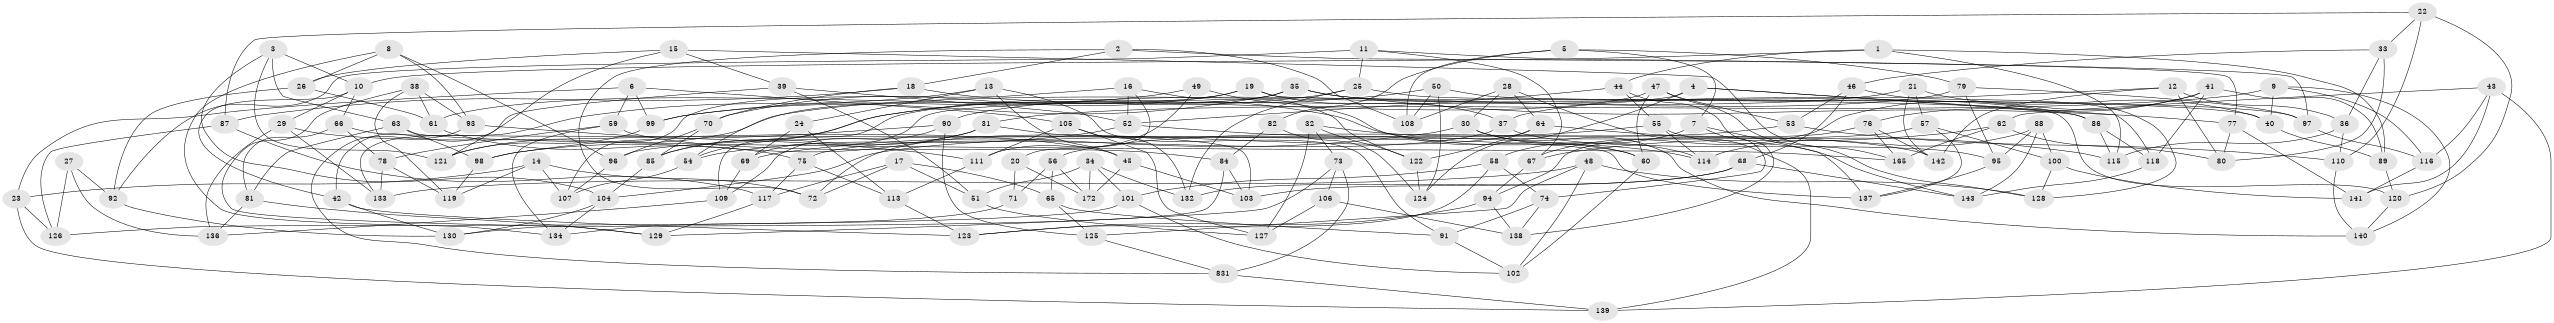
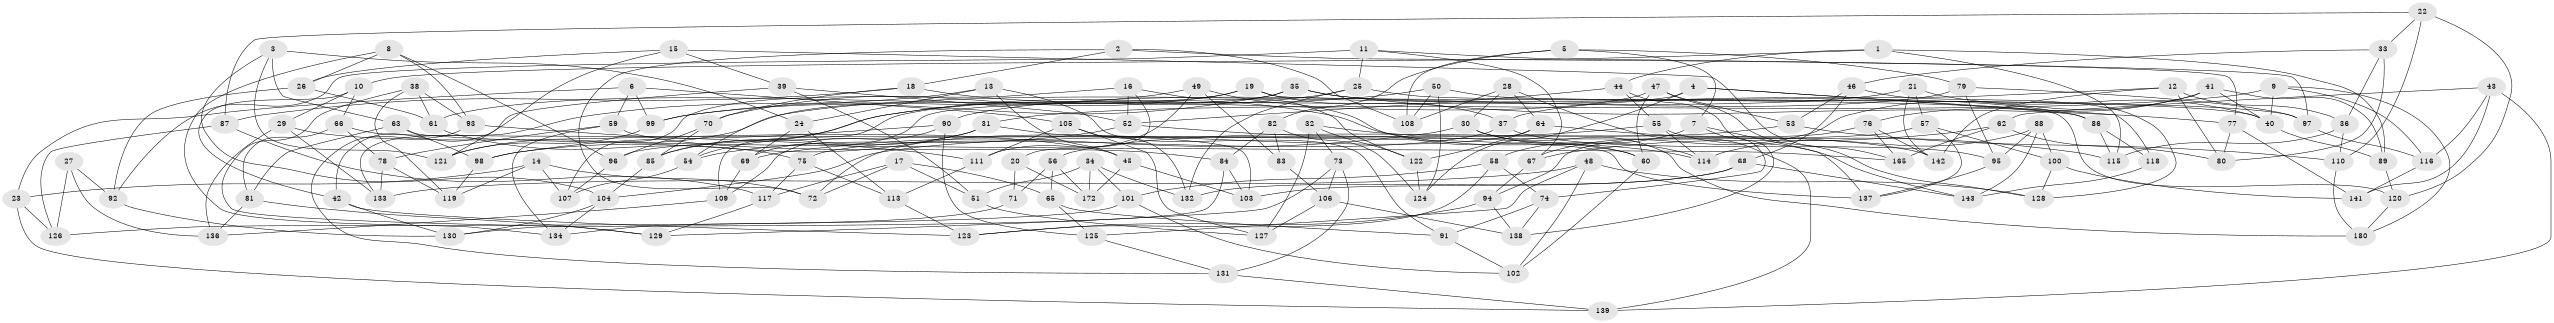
(316, 68) -> (515, 63)
(2182, 124) -> (2240, 105)
none -> (1281, 162)
(2361, 236) -> (2361, 236)
(1223, 274) -> (1223, 274)
